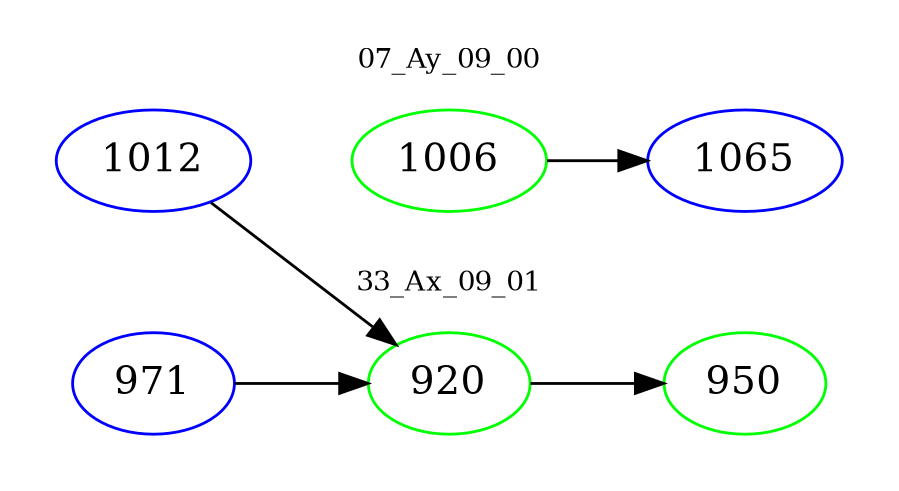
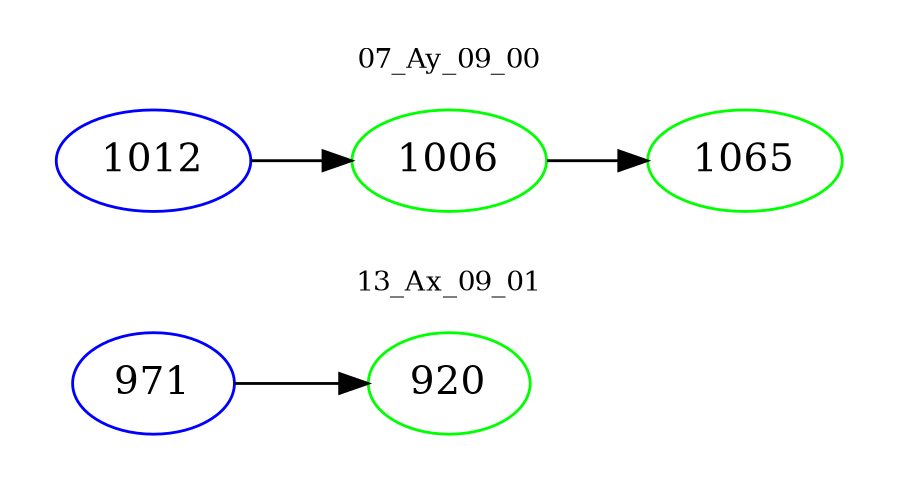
(745, 161) -> (745, 161)
(304, 274) -> (287, 161)
(449, 283) -> (449, 283)
(745, 383) -> none
